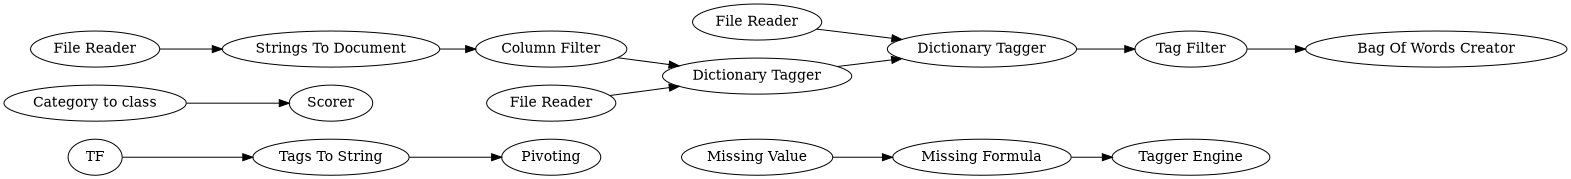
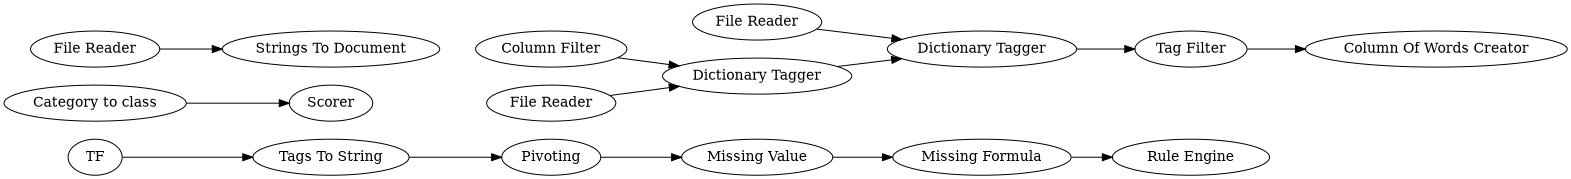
(453, 49) -> none
(1436, 49) -> (1436, 49)
none -> (636, 157)
(1191, 157) -> (1191, 157)
